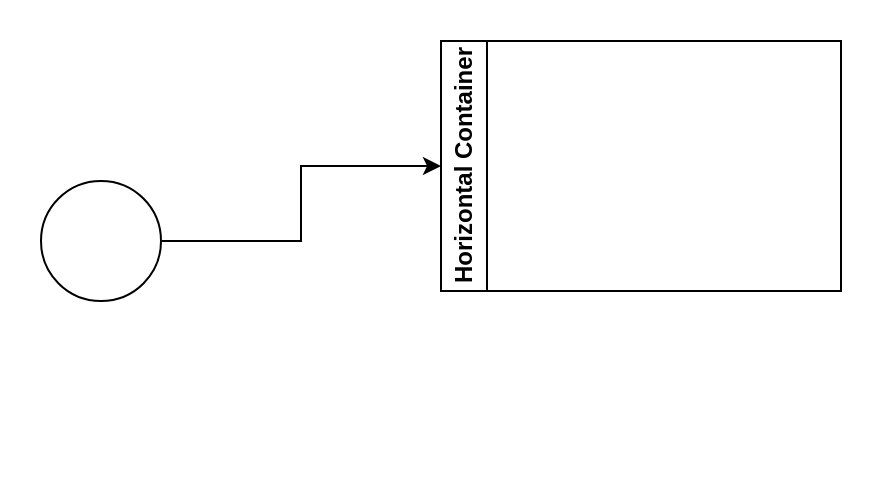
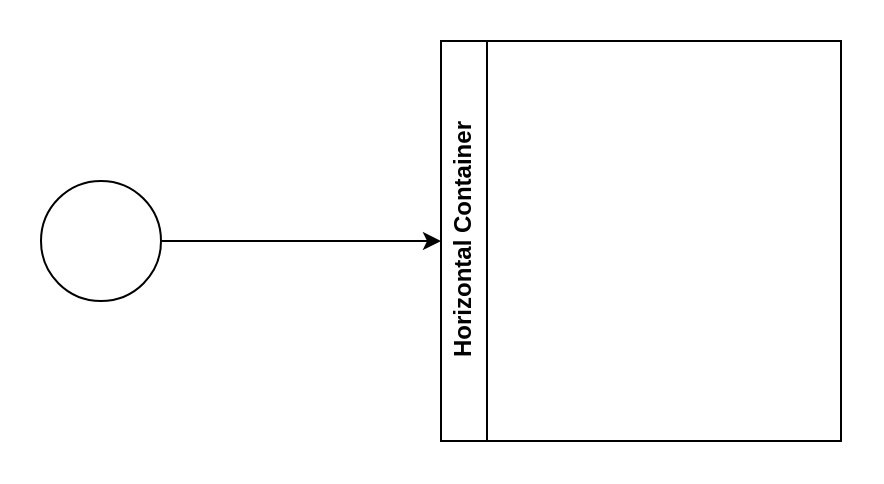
(641, 166) -> (641, 241)
